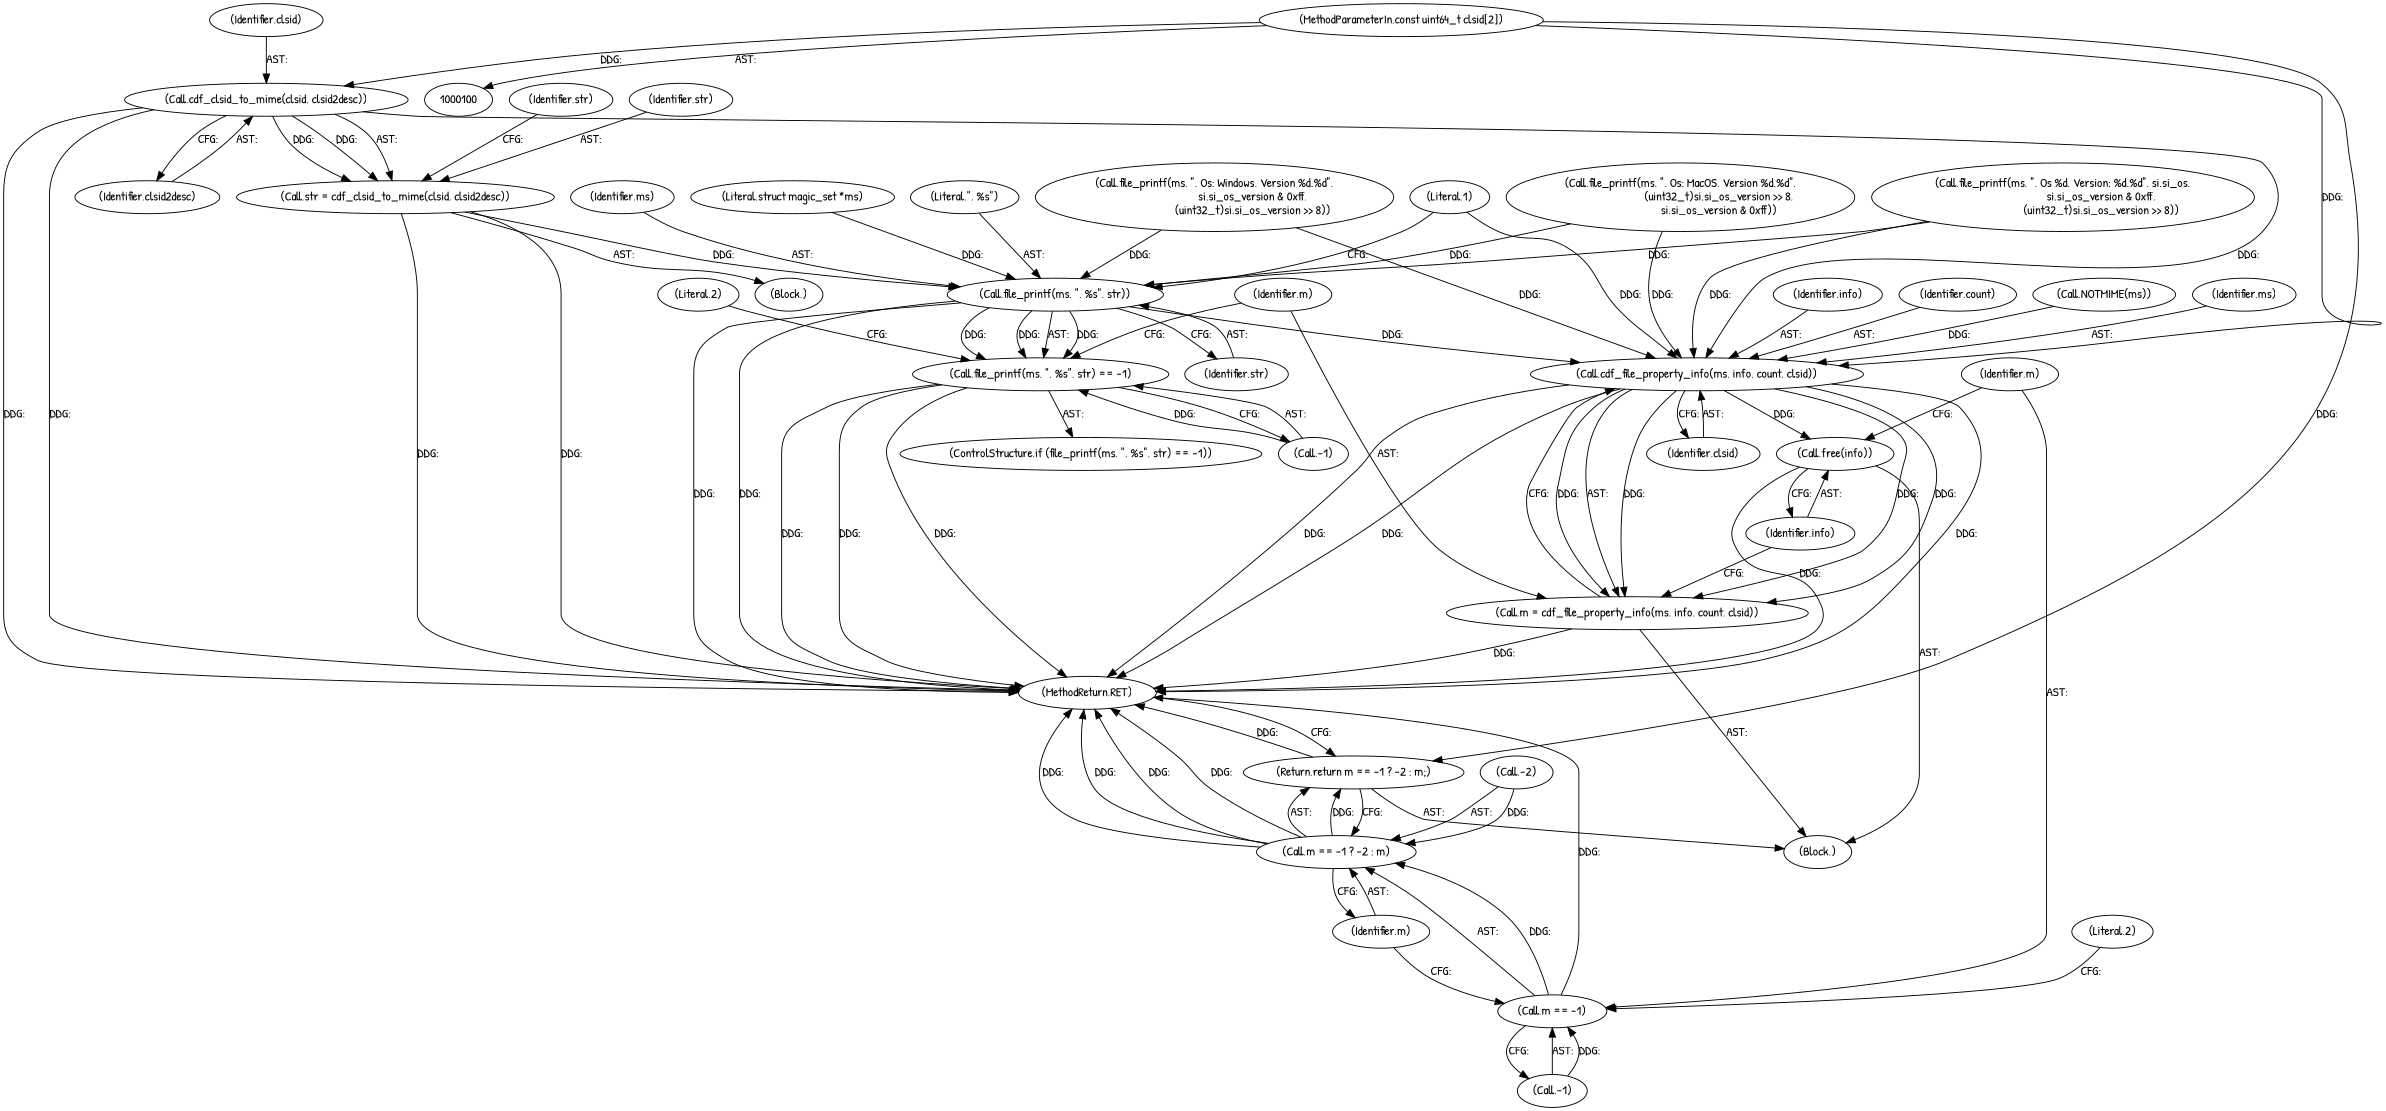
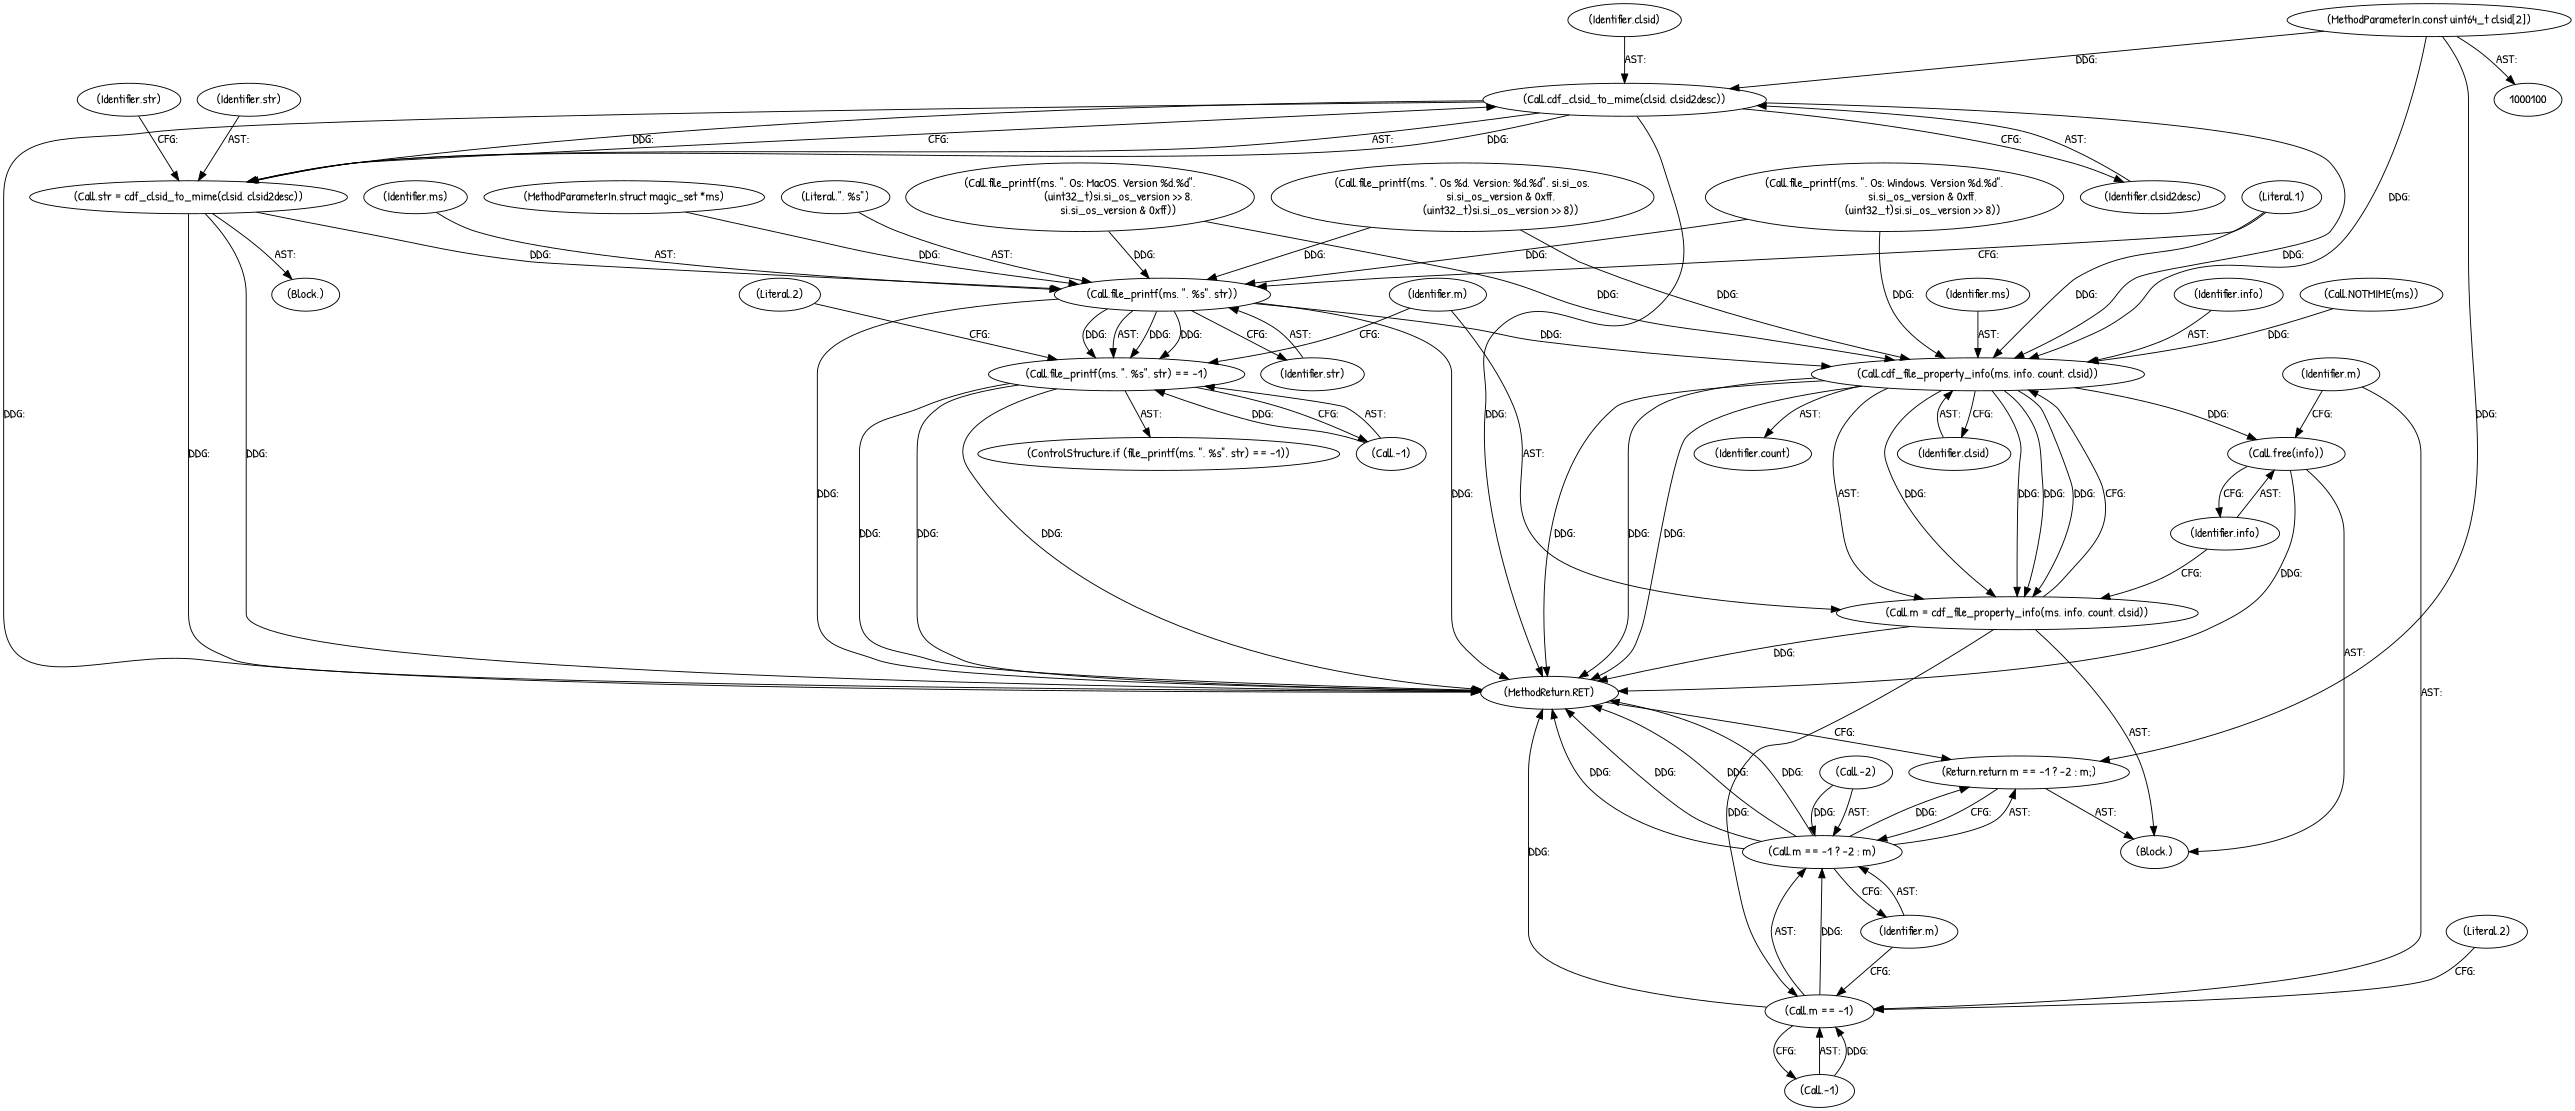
none -> (867, 137)
(793, 197) -> (624, 197)
(1839, 332) -> (1812, 401)
(1229, 730) -> none
none -> (1759, 750)
